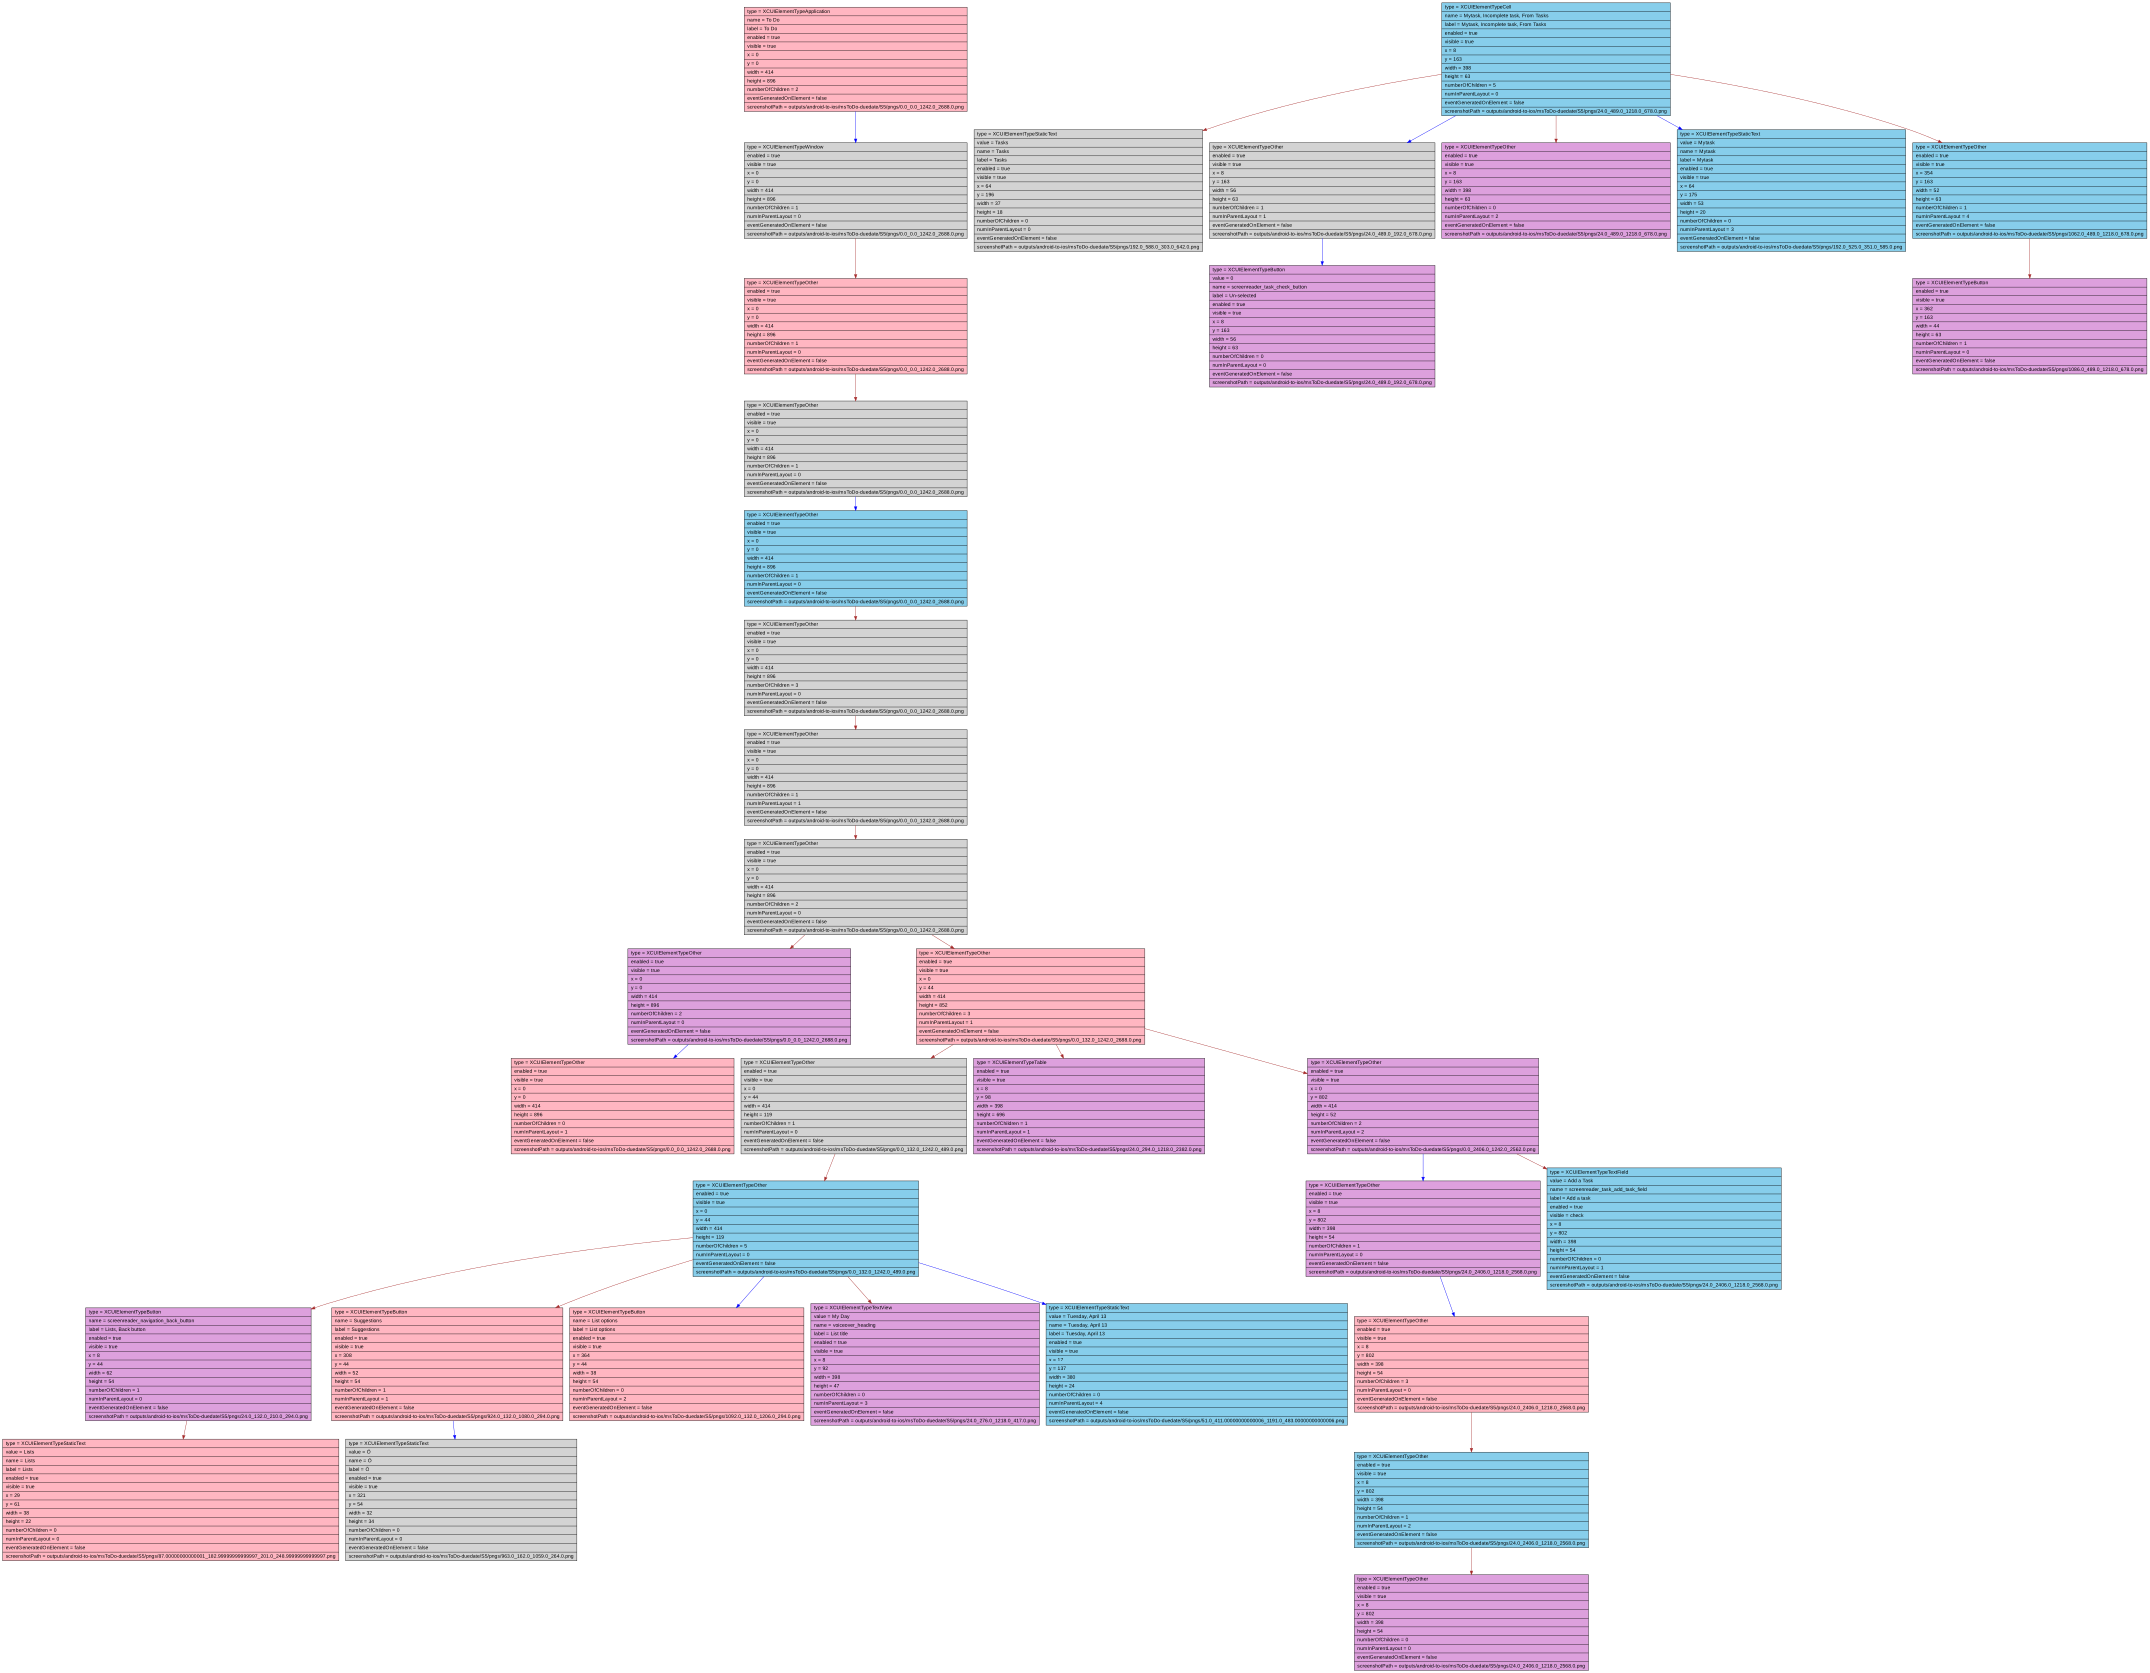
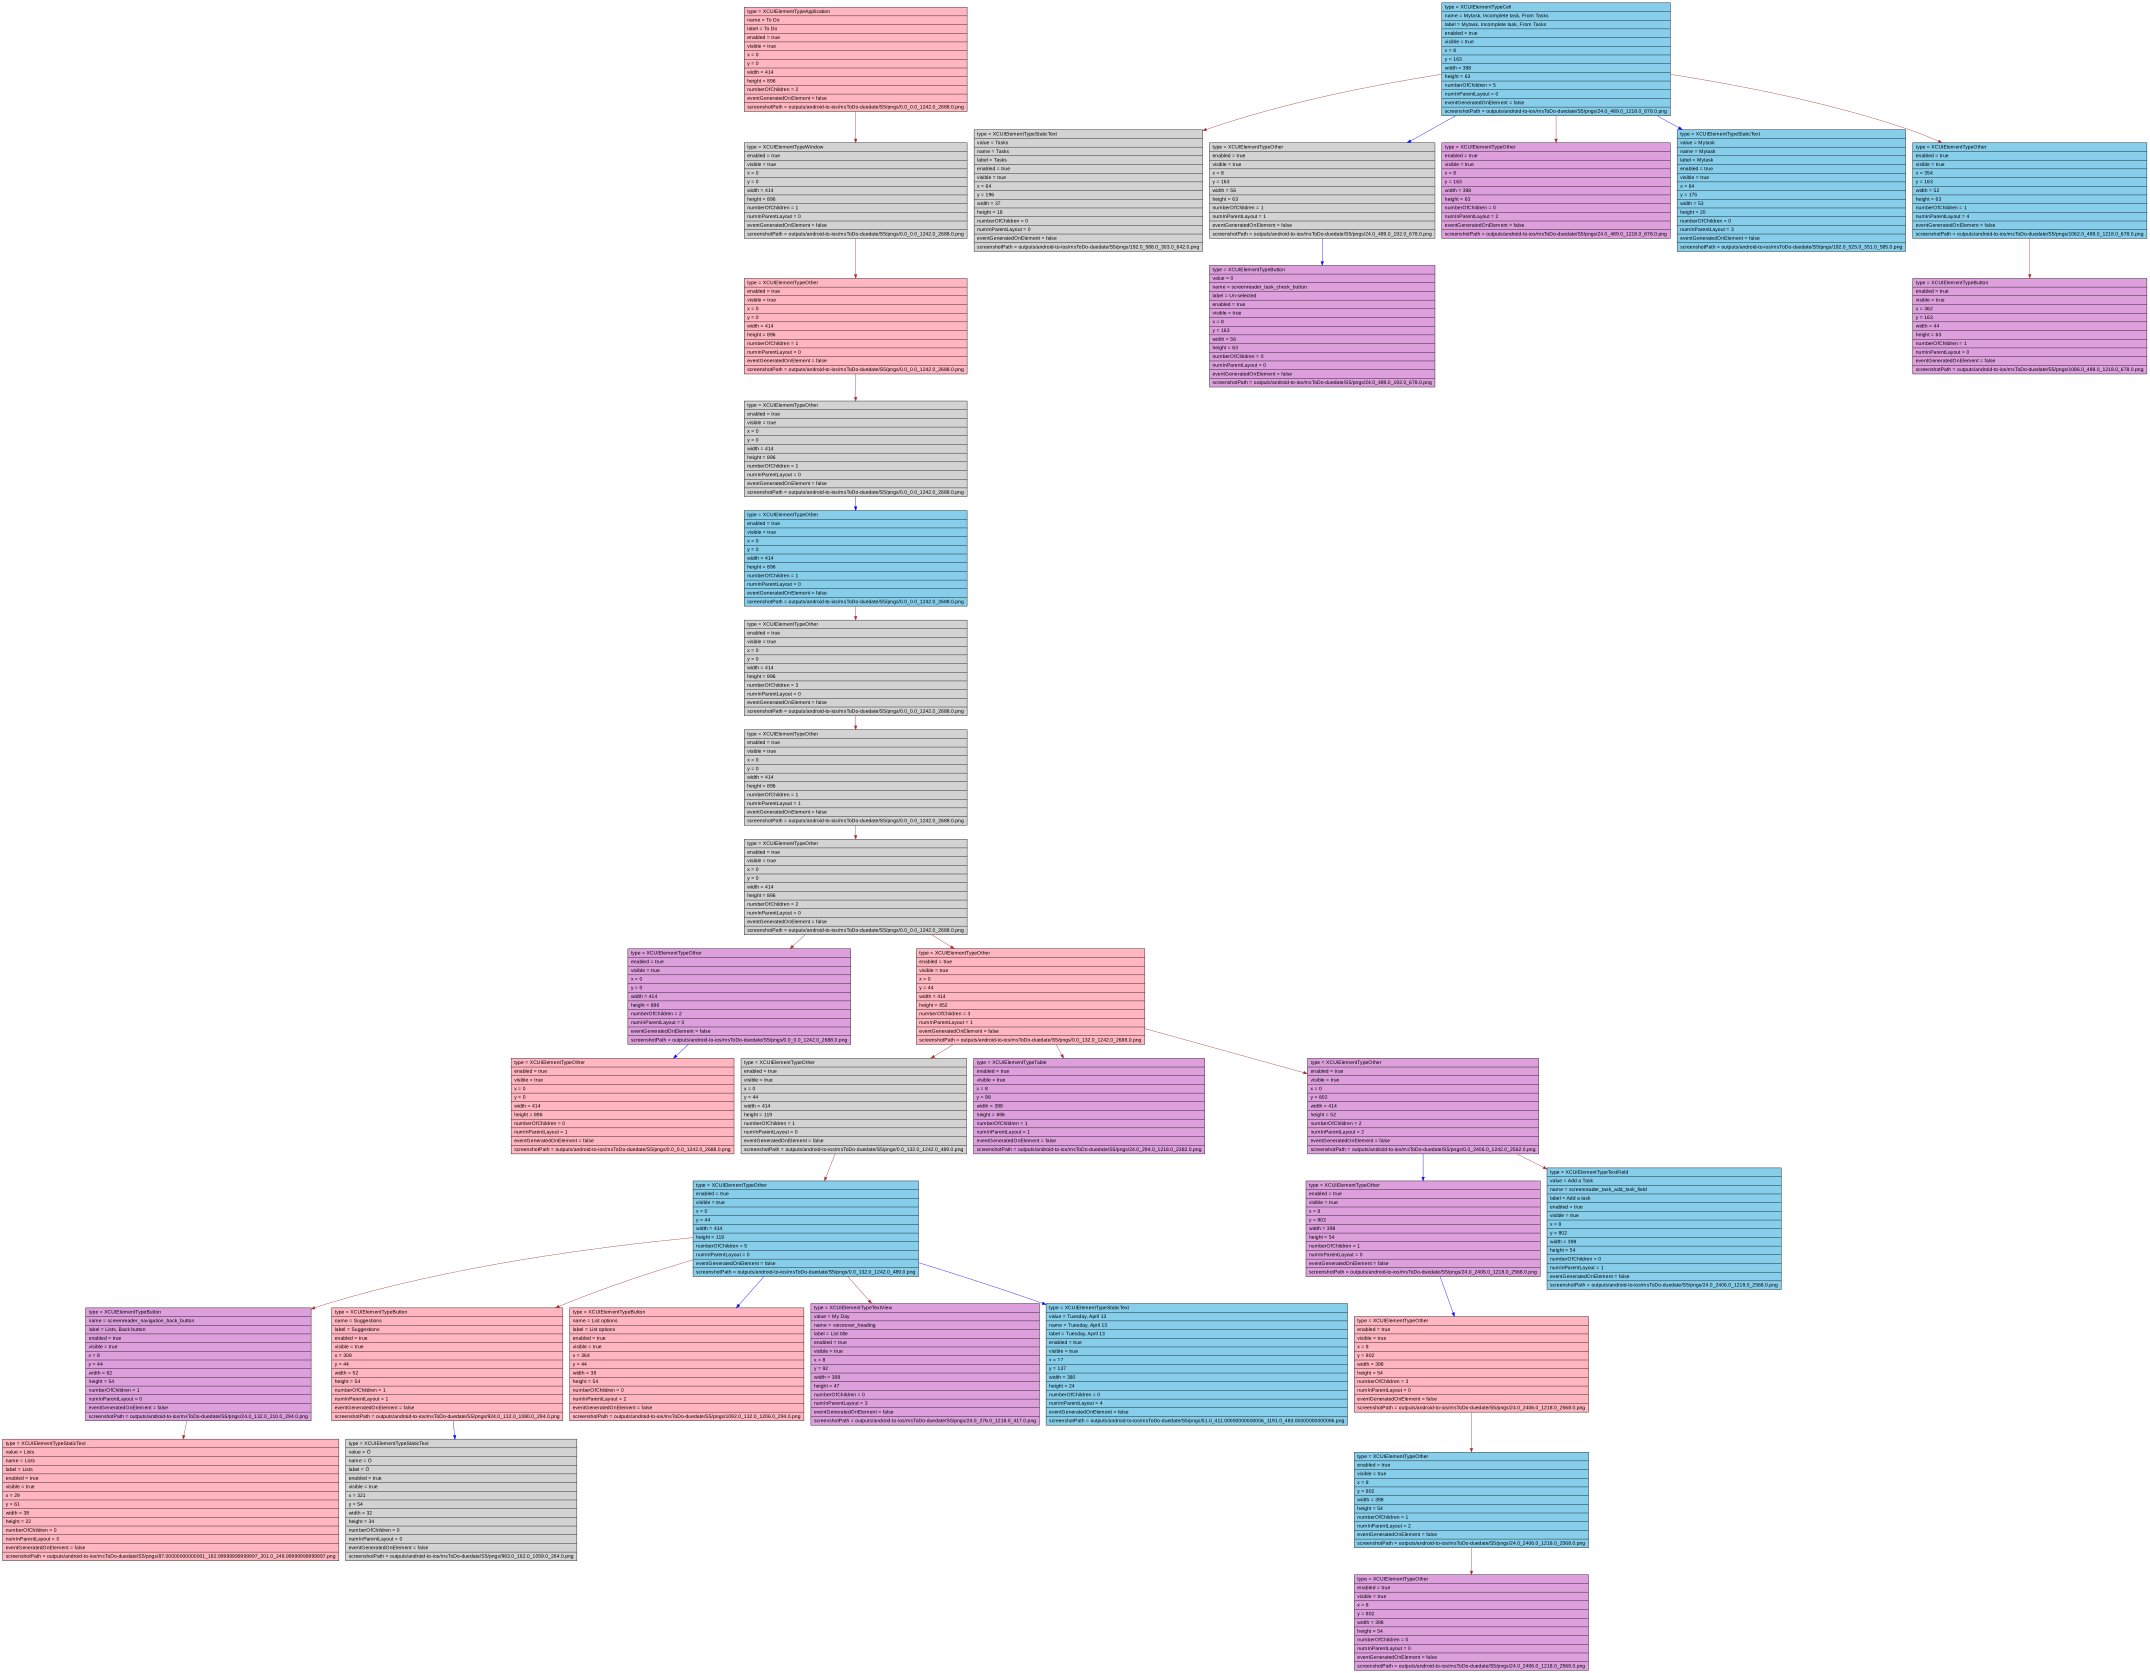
(856, 125) -> (856, 125)
(1567, 1216) -> (1565, 1216)
